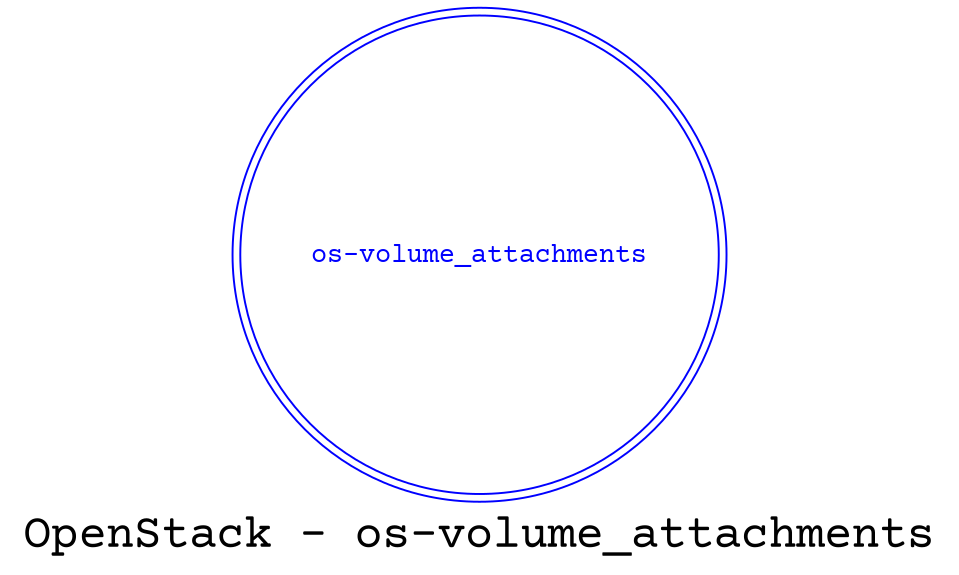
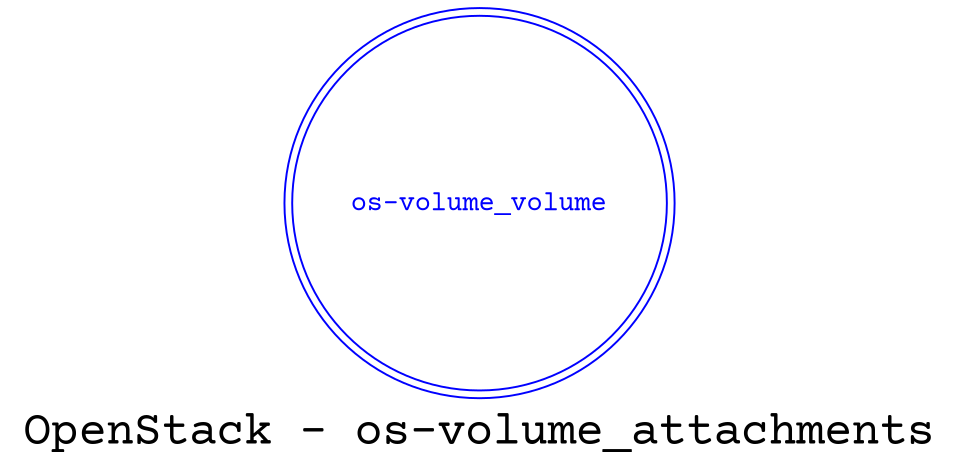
(480, 255) -> (480, 203)
